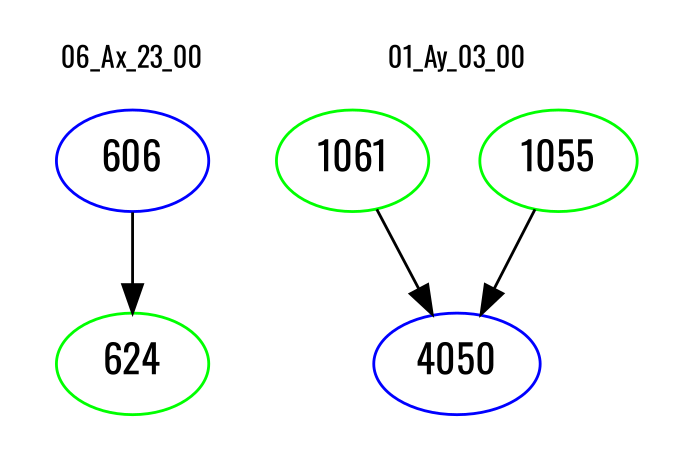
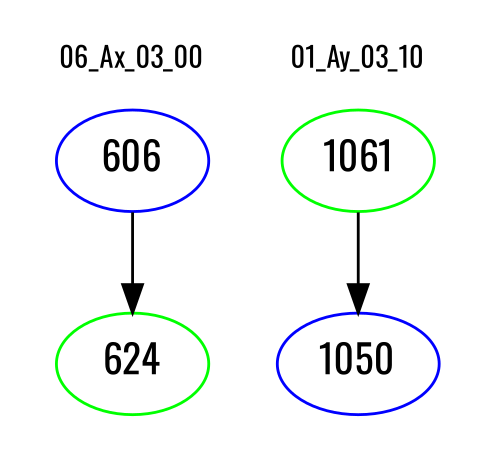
(133, 61) -> (133, 61)
(457, 61) -> (358, 61)
(559, 161) -> none
(457, 364) -> (358, 364)
